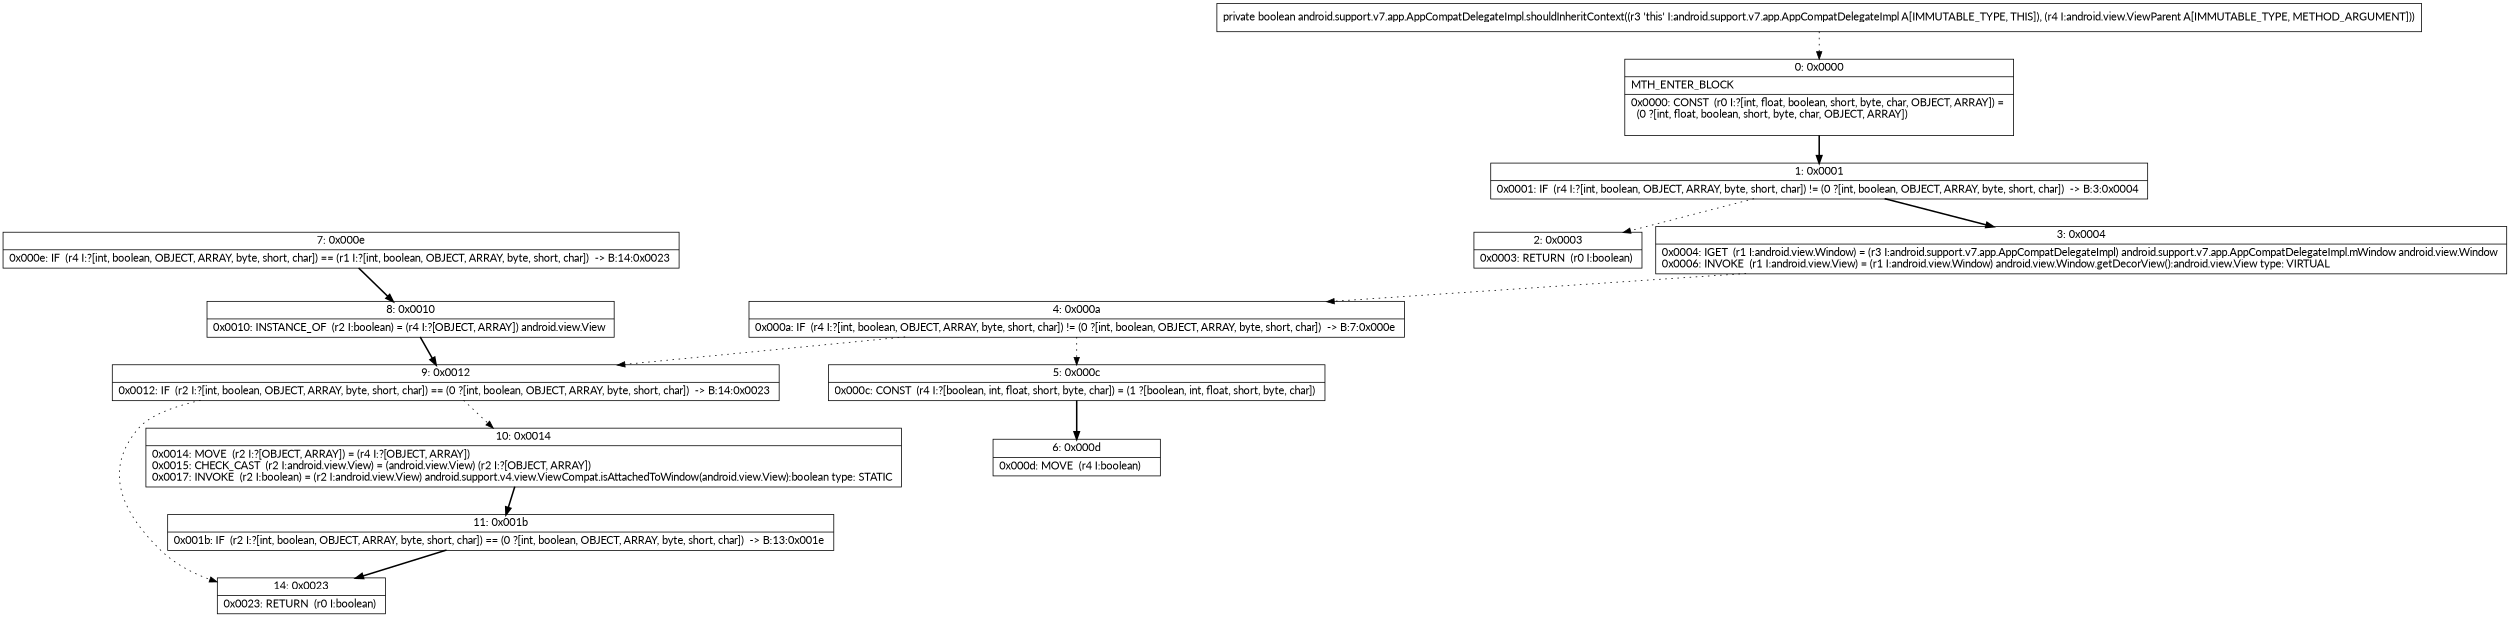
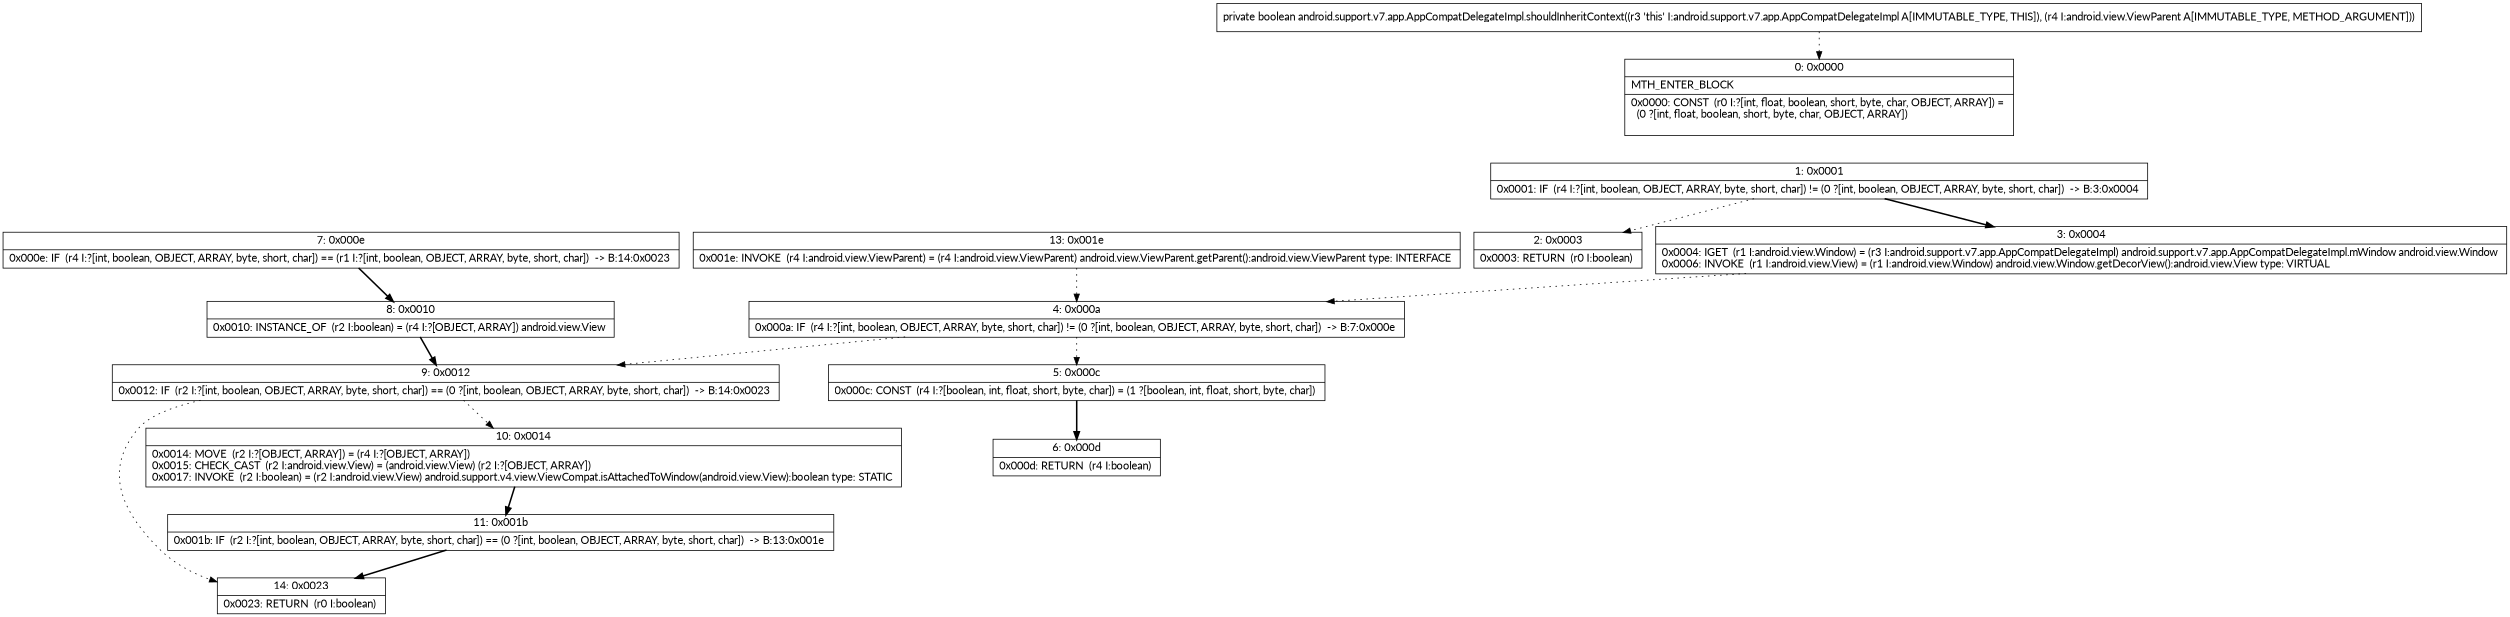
(1819, 145) -> none
none -> (1077, 250)
(1072, 466) -> (1077, 466)
